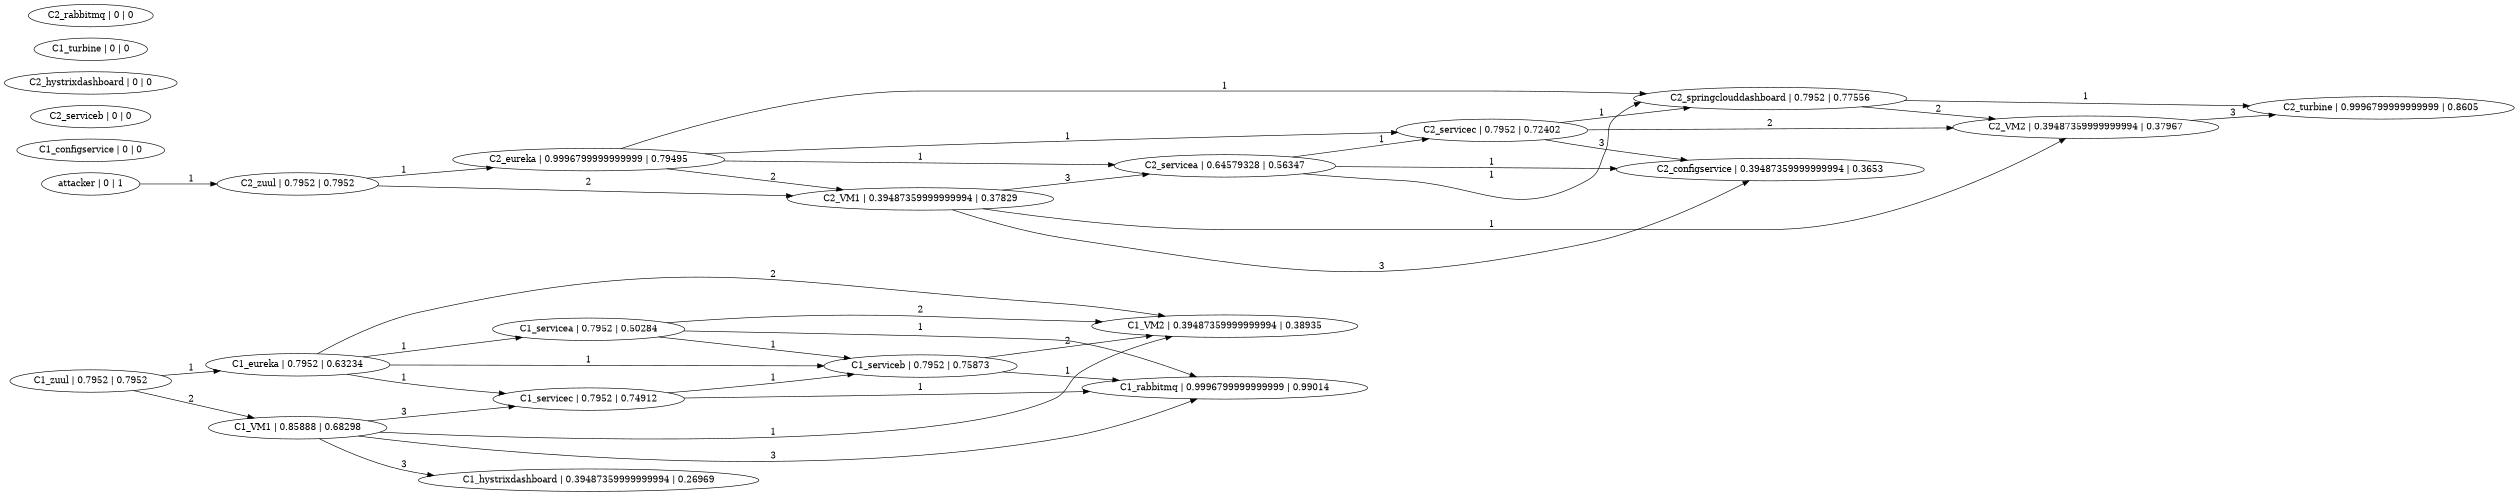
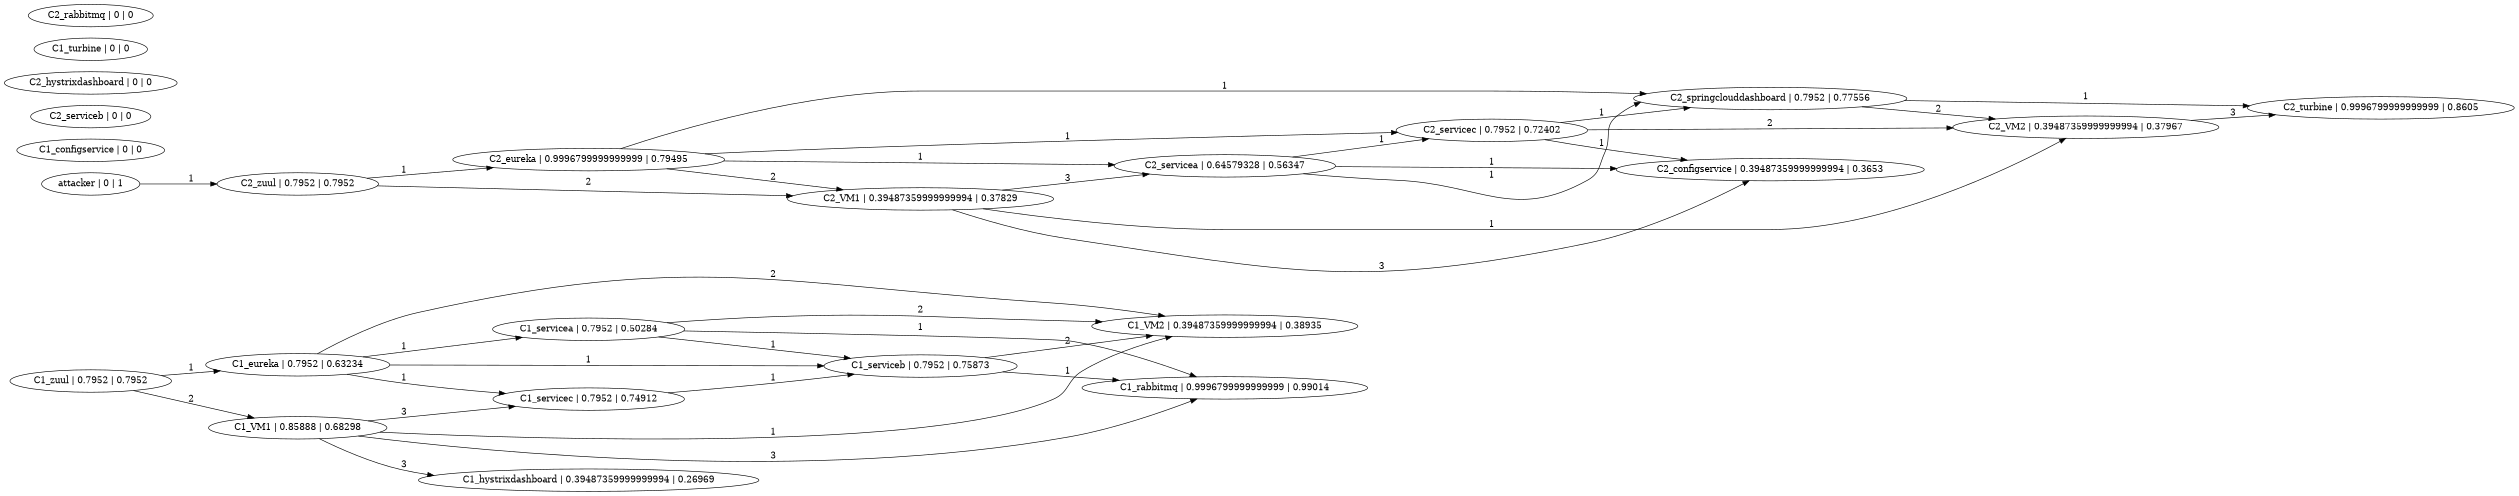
(1602, 144) -> (1602, 144)
(884, 395) -> none
